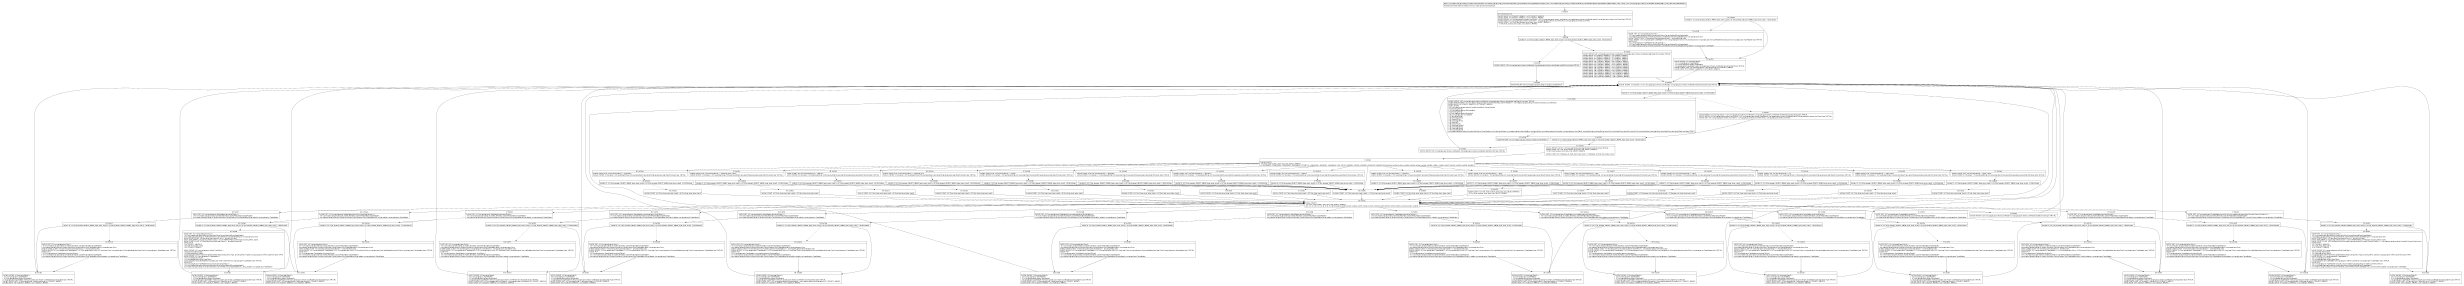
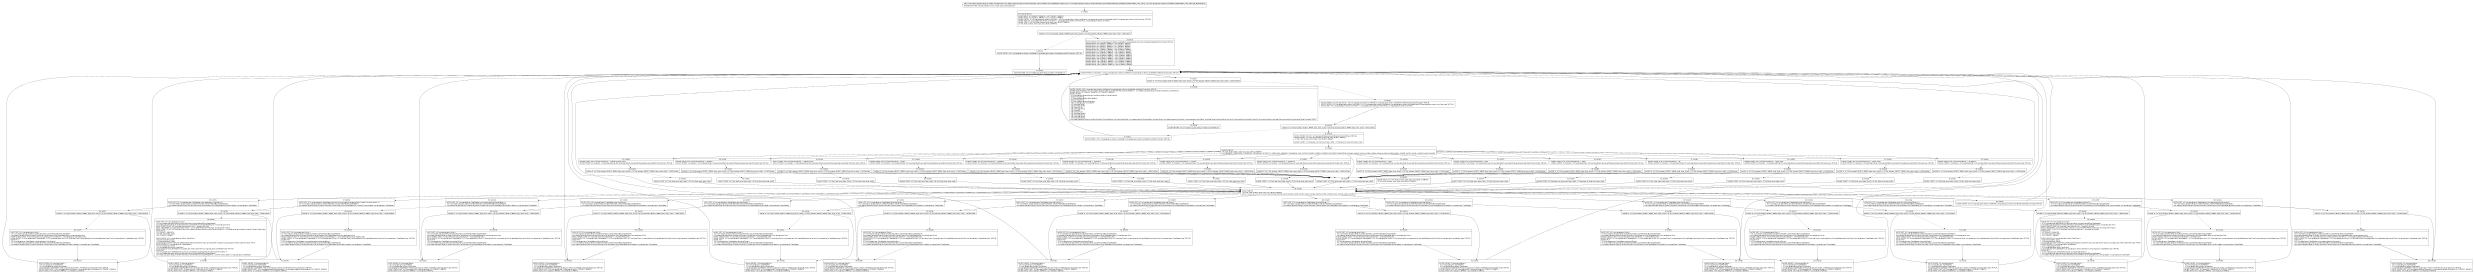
none -> (1809, 203)
